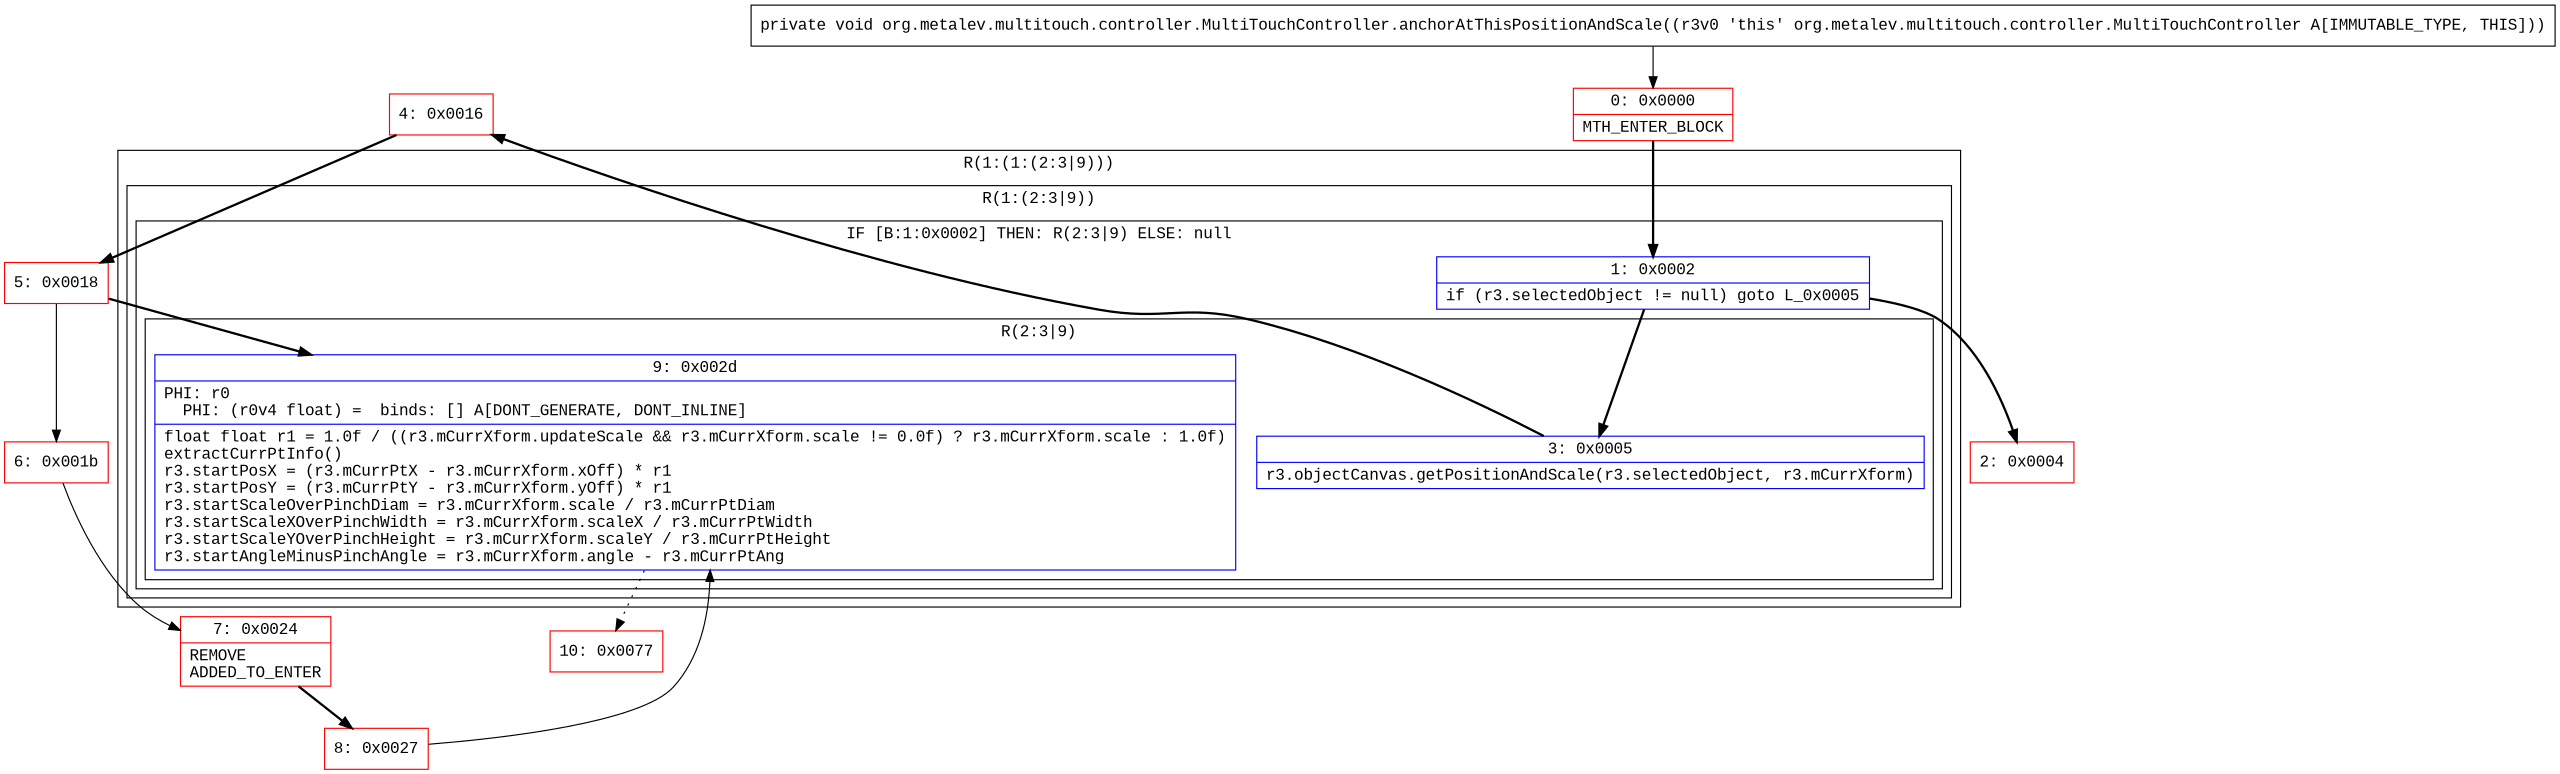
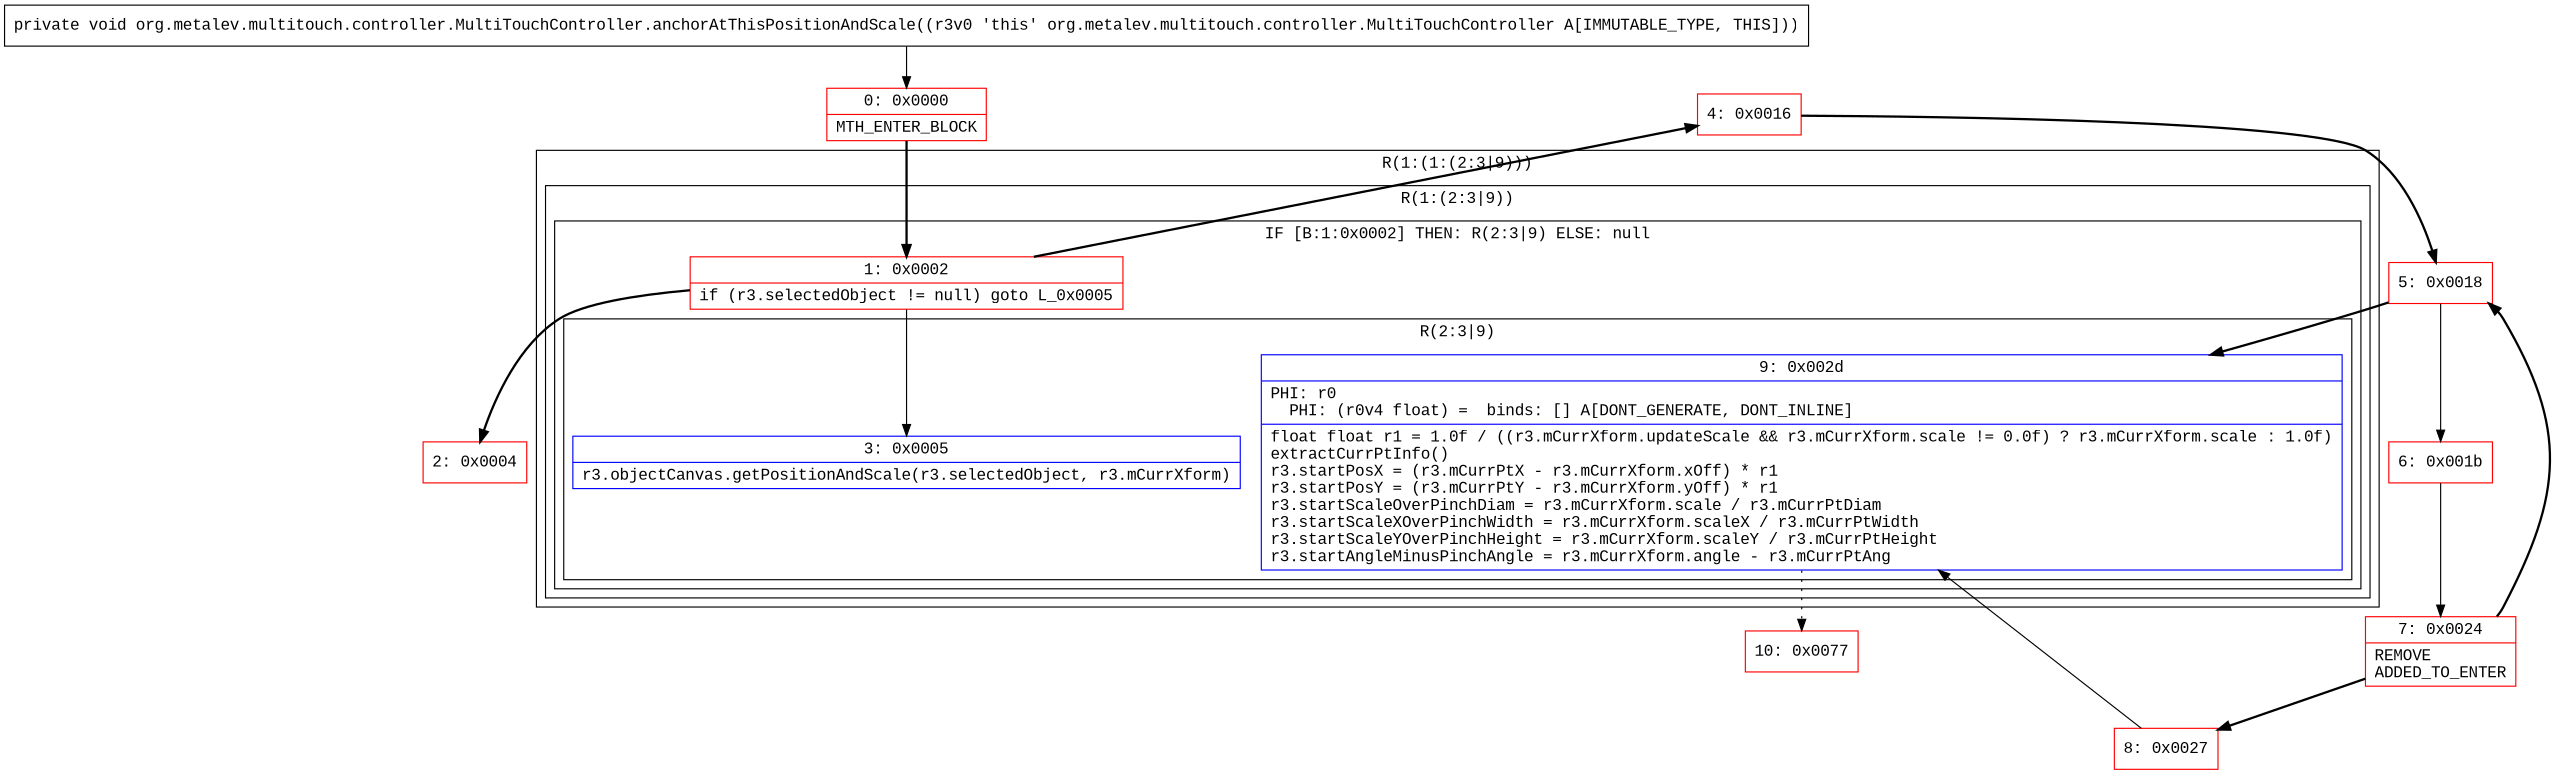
(1653, 283) -> (907, 283)
(1024, 295) -> (1344, 196)
(1624, 367) -> (907, 367)
none -> (2550, 464)
